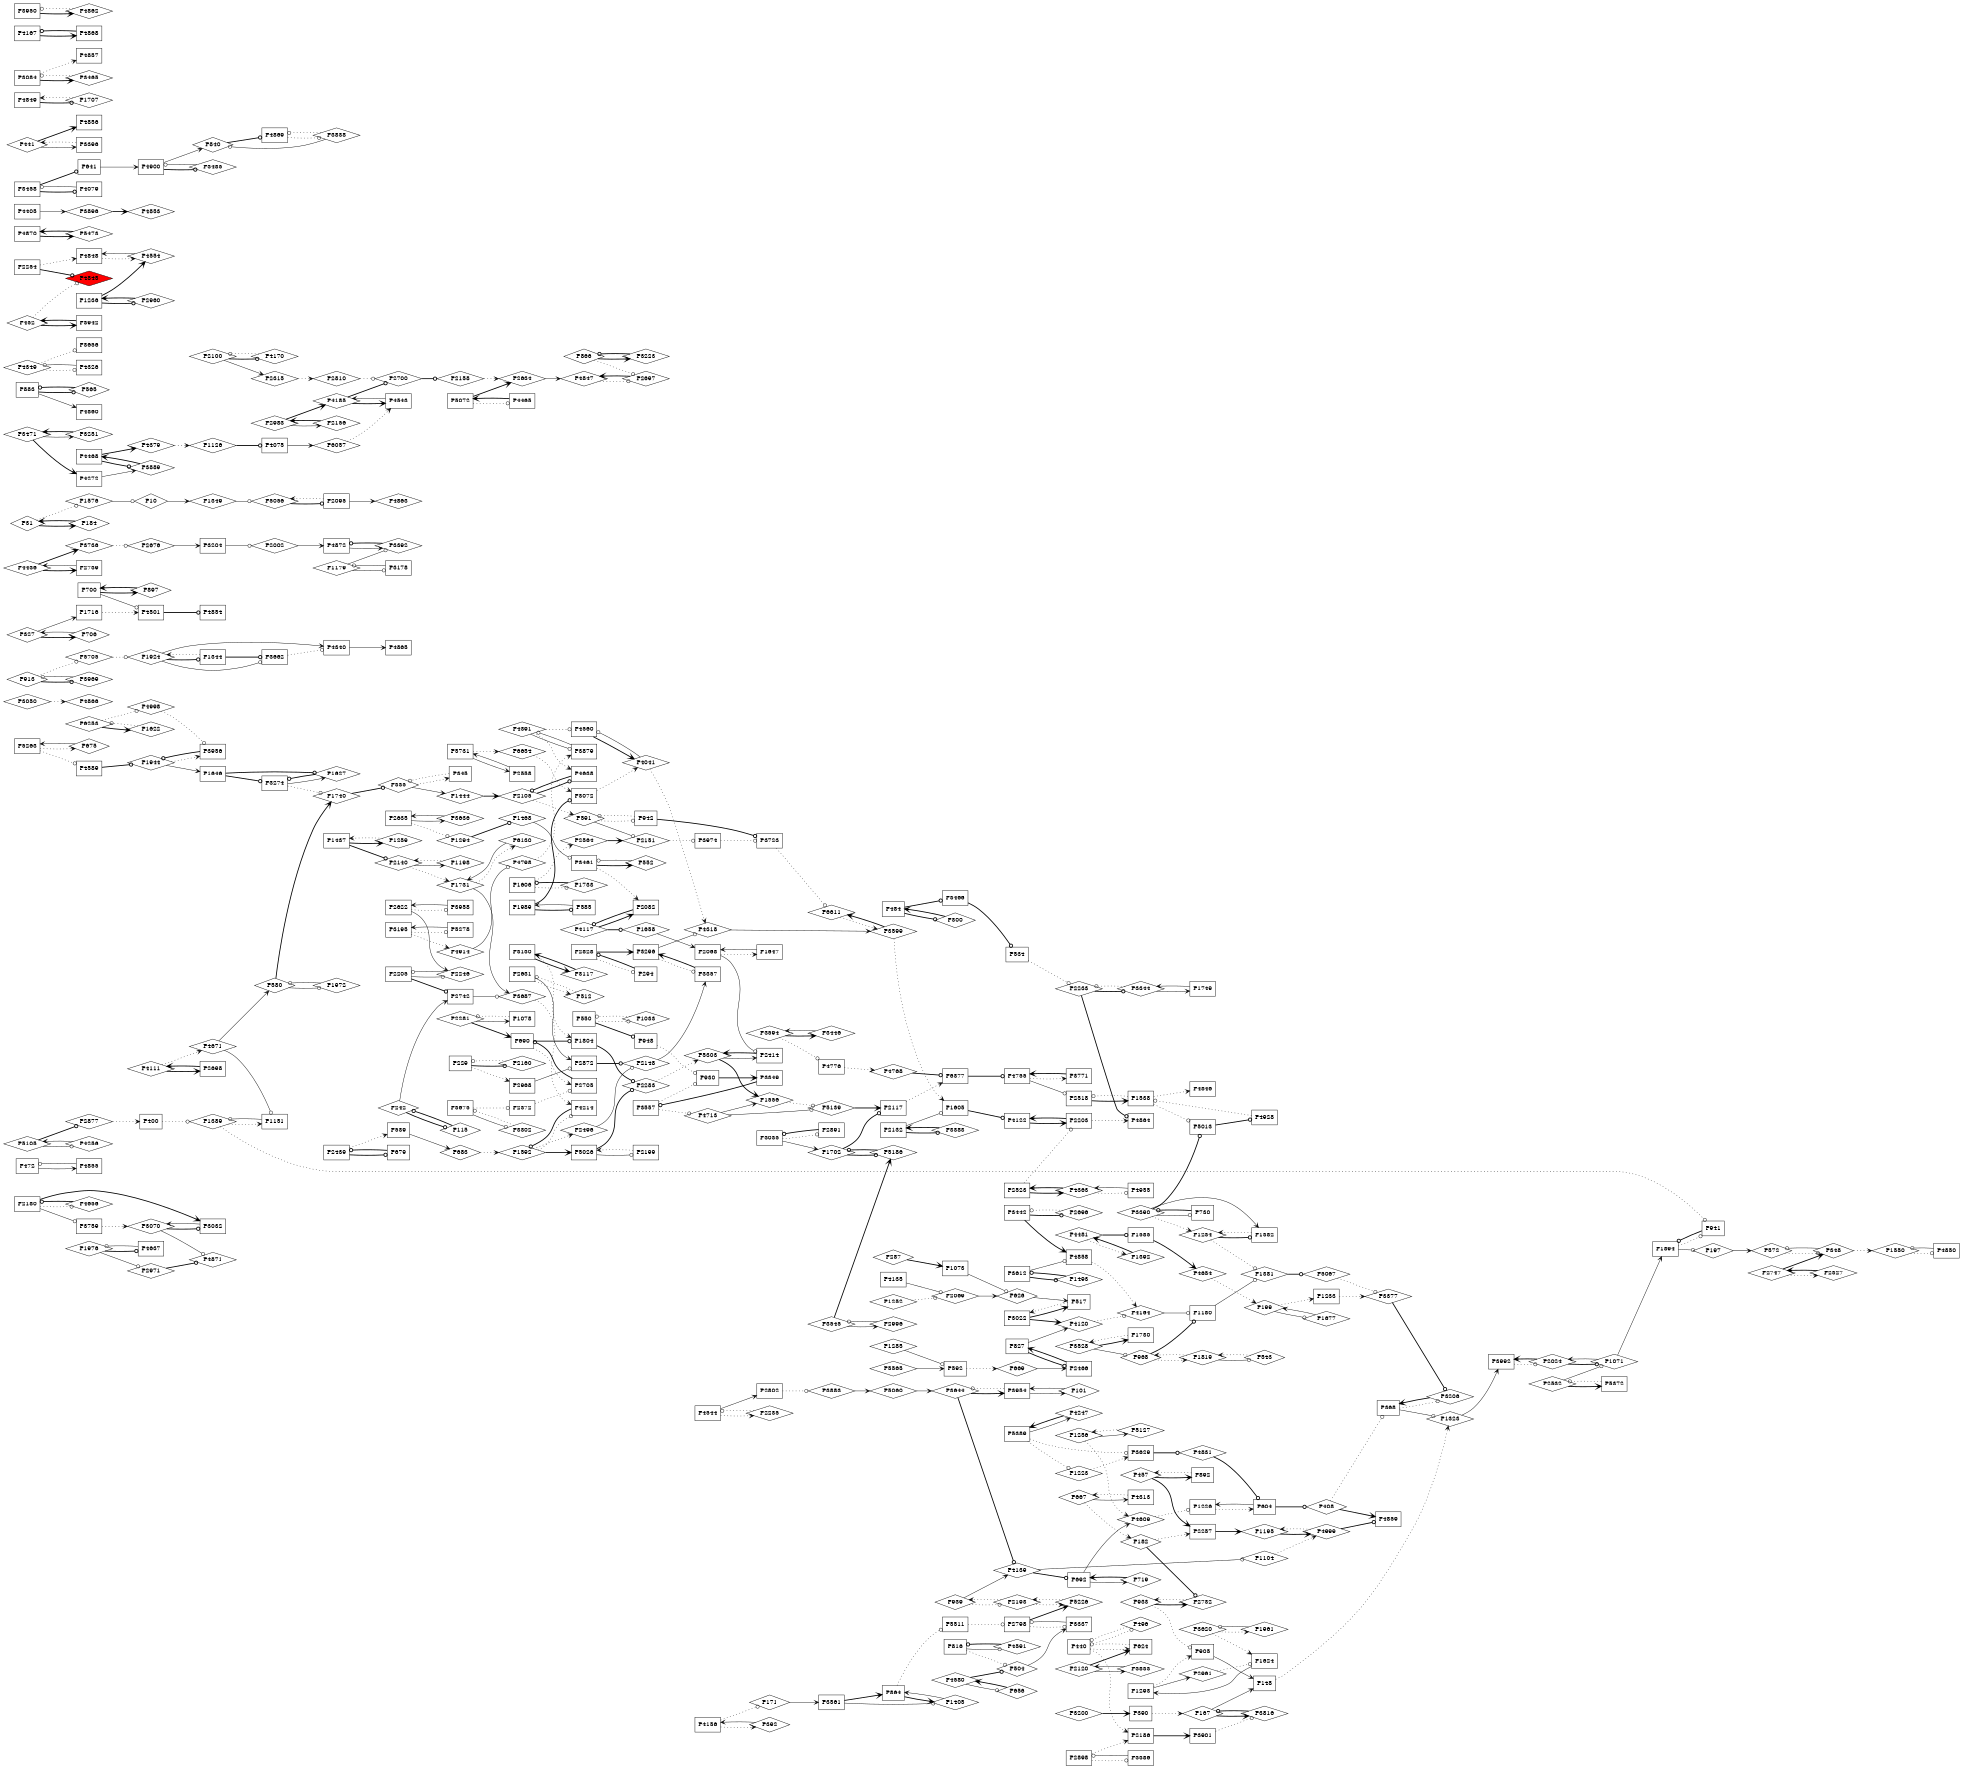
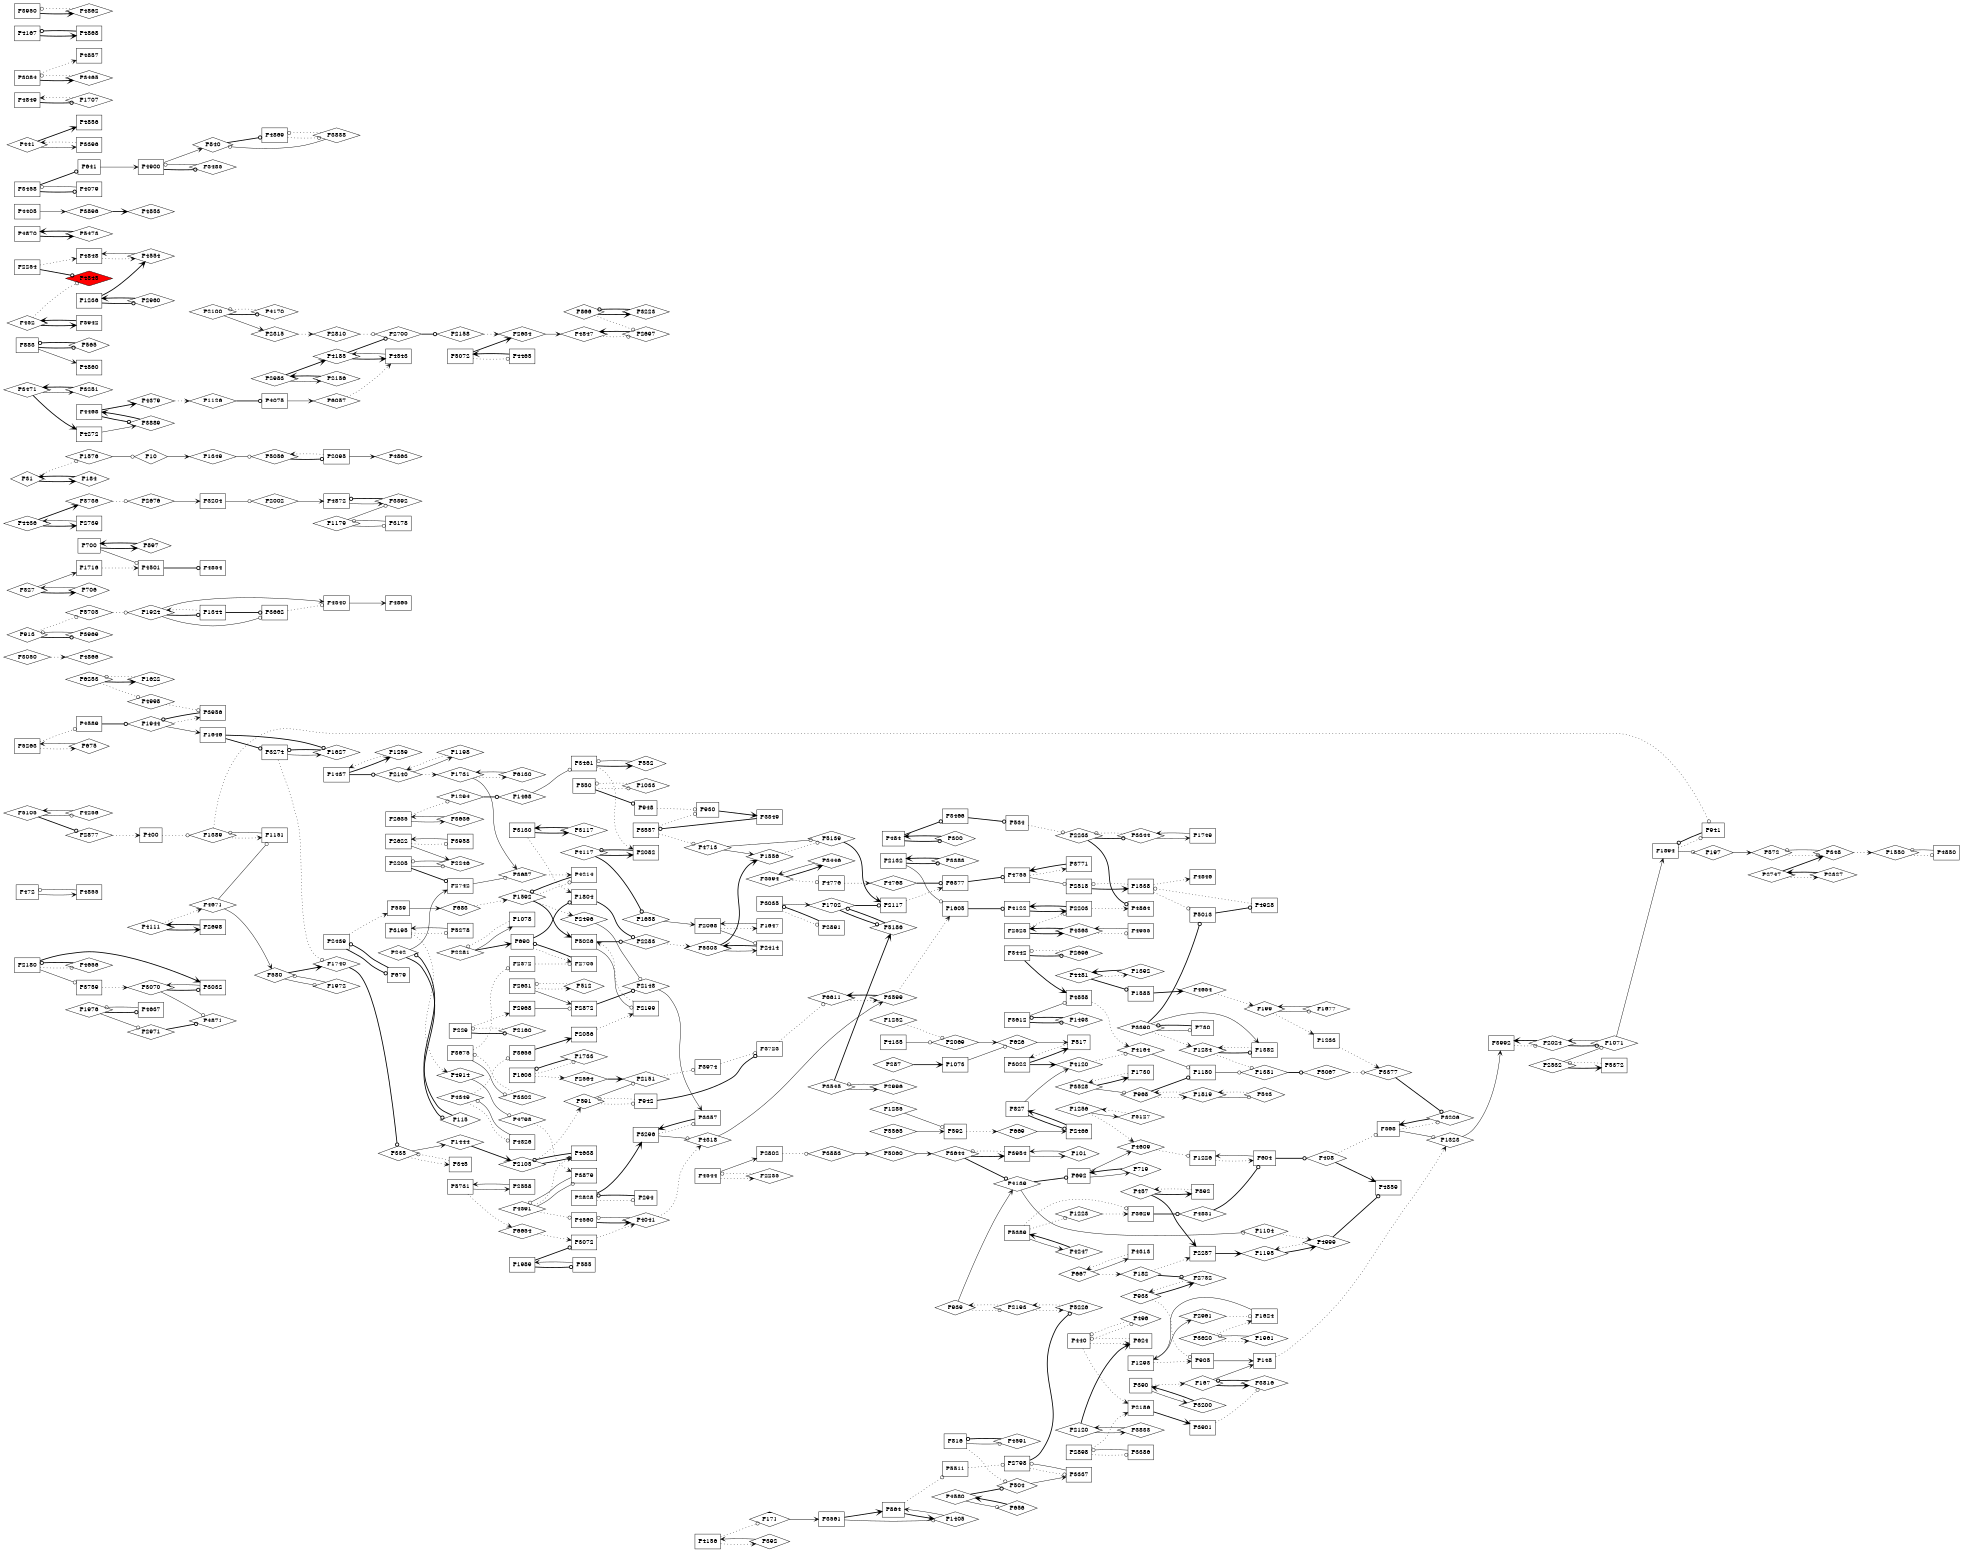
none -> (584, 1035)
none -> (1167, 1397)
(1047, 1614) -> (1050, 1389)
